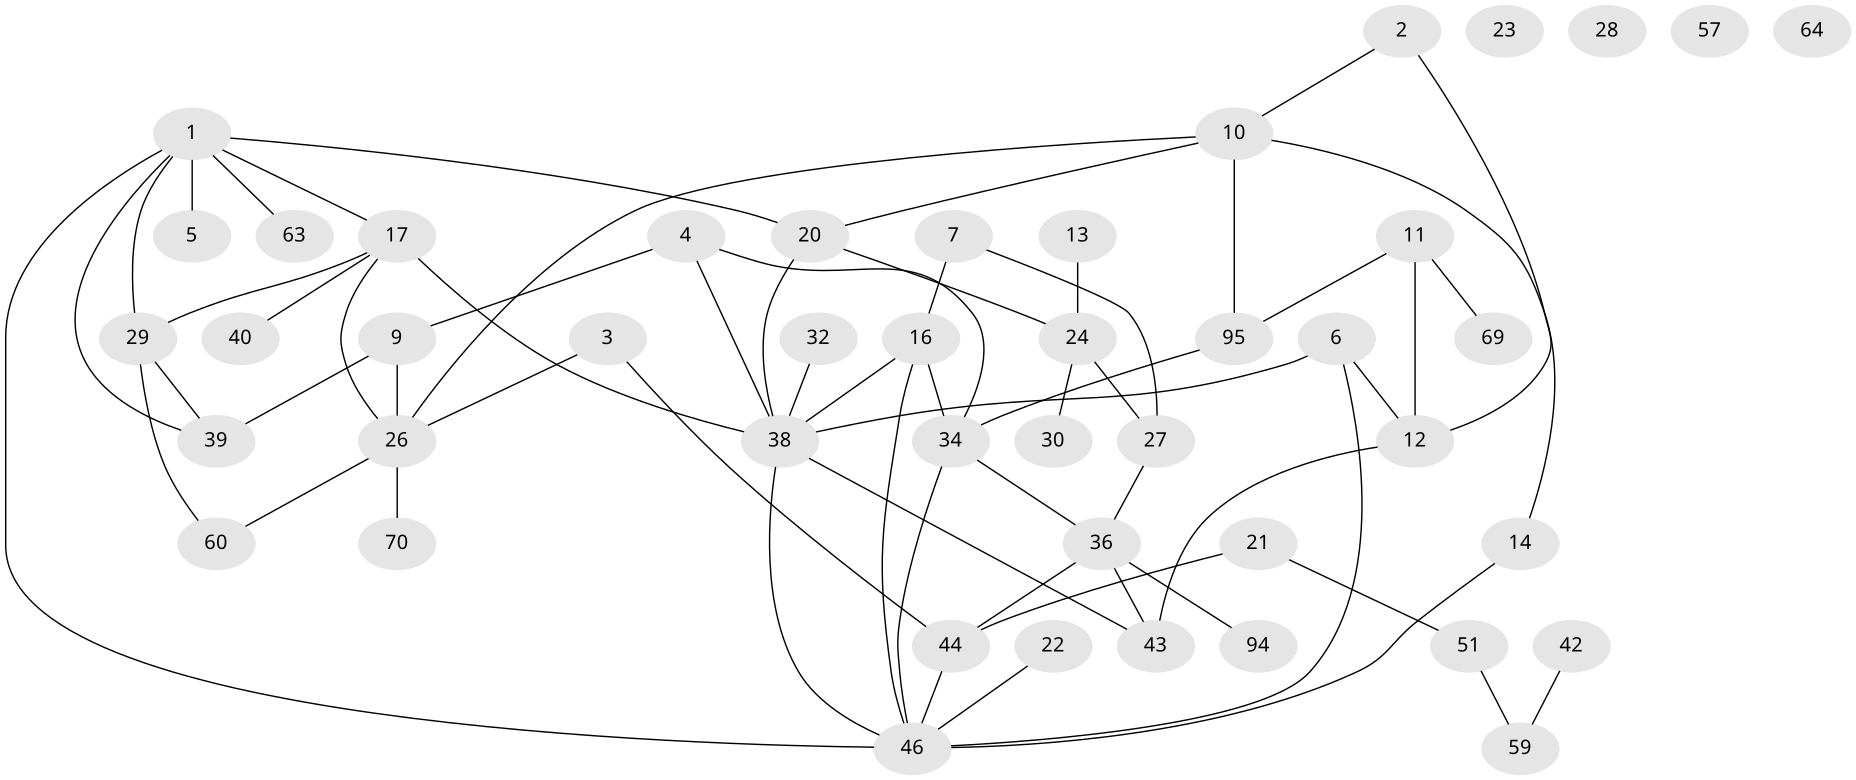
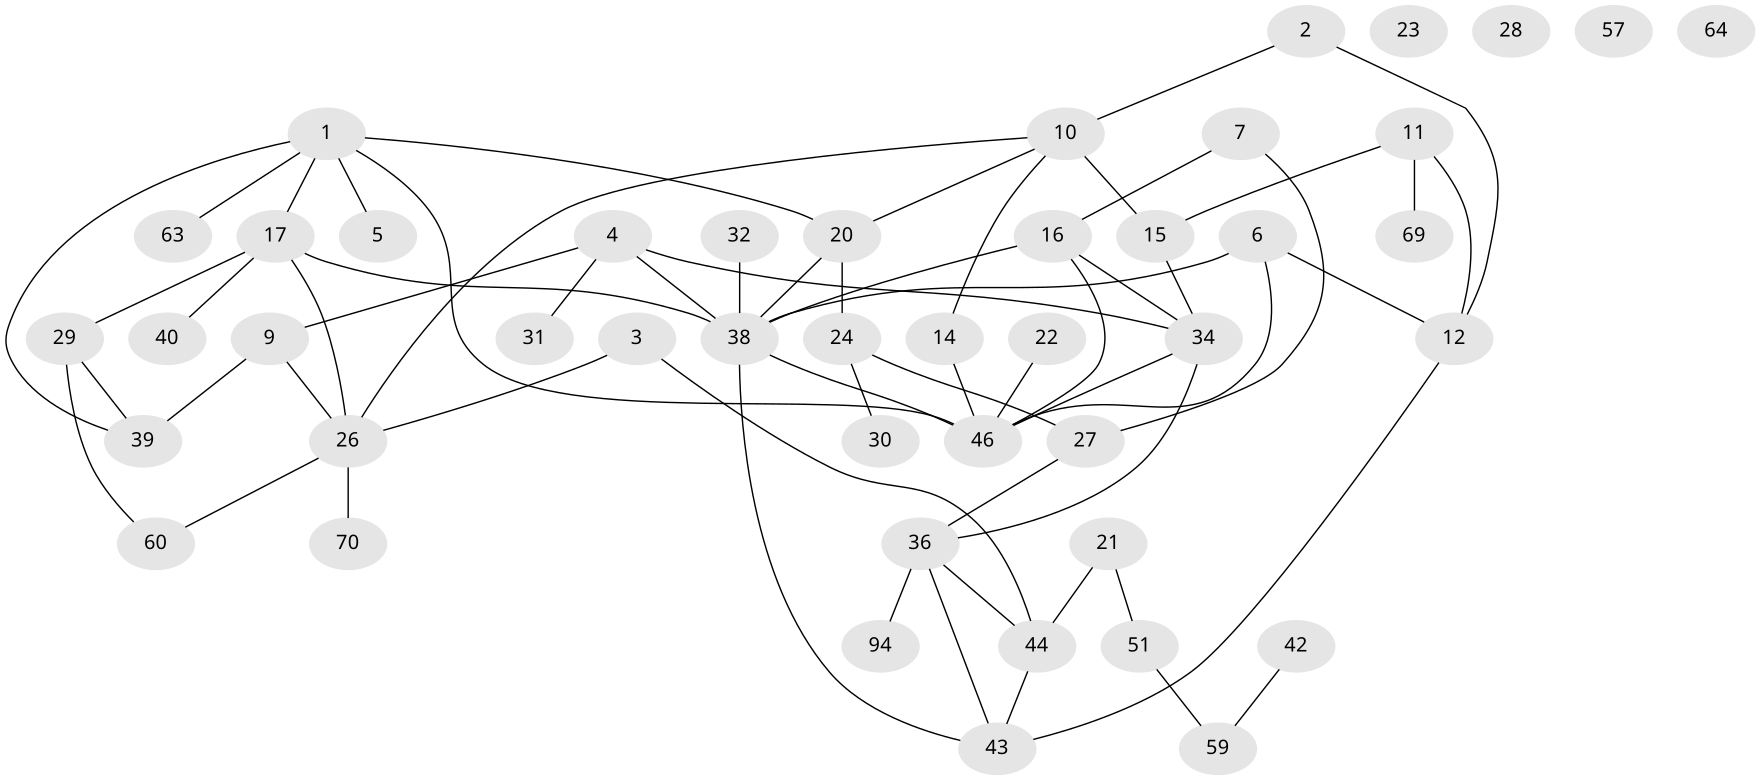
(136, 230) -> none
(1078, 236) -> none
none -> (535, 339)
(1234, 339) -> (1155, 236)
(932, 697) -> (1017, 698)
